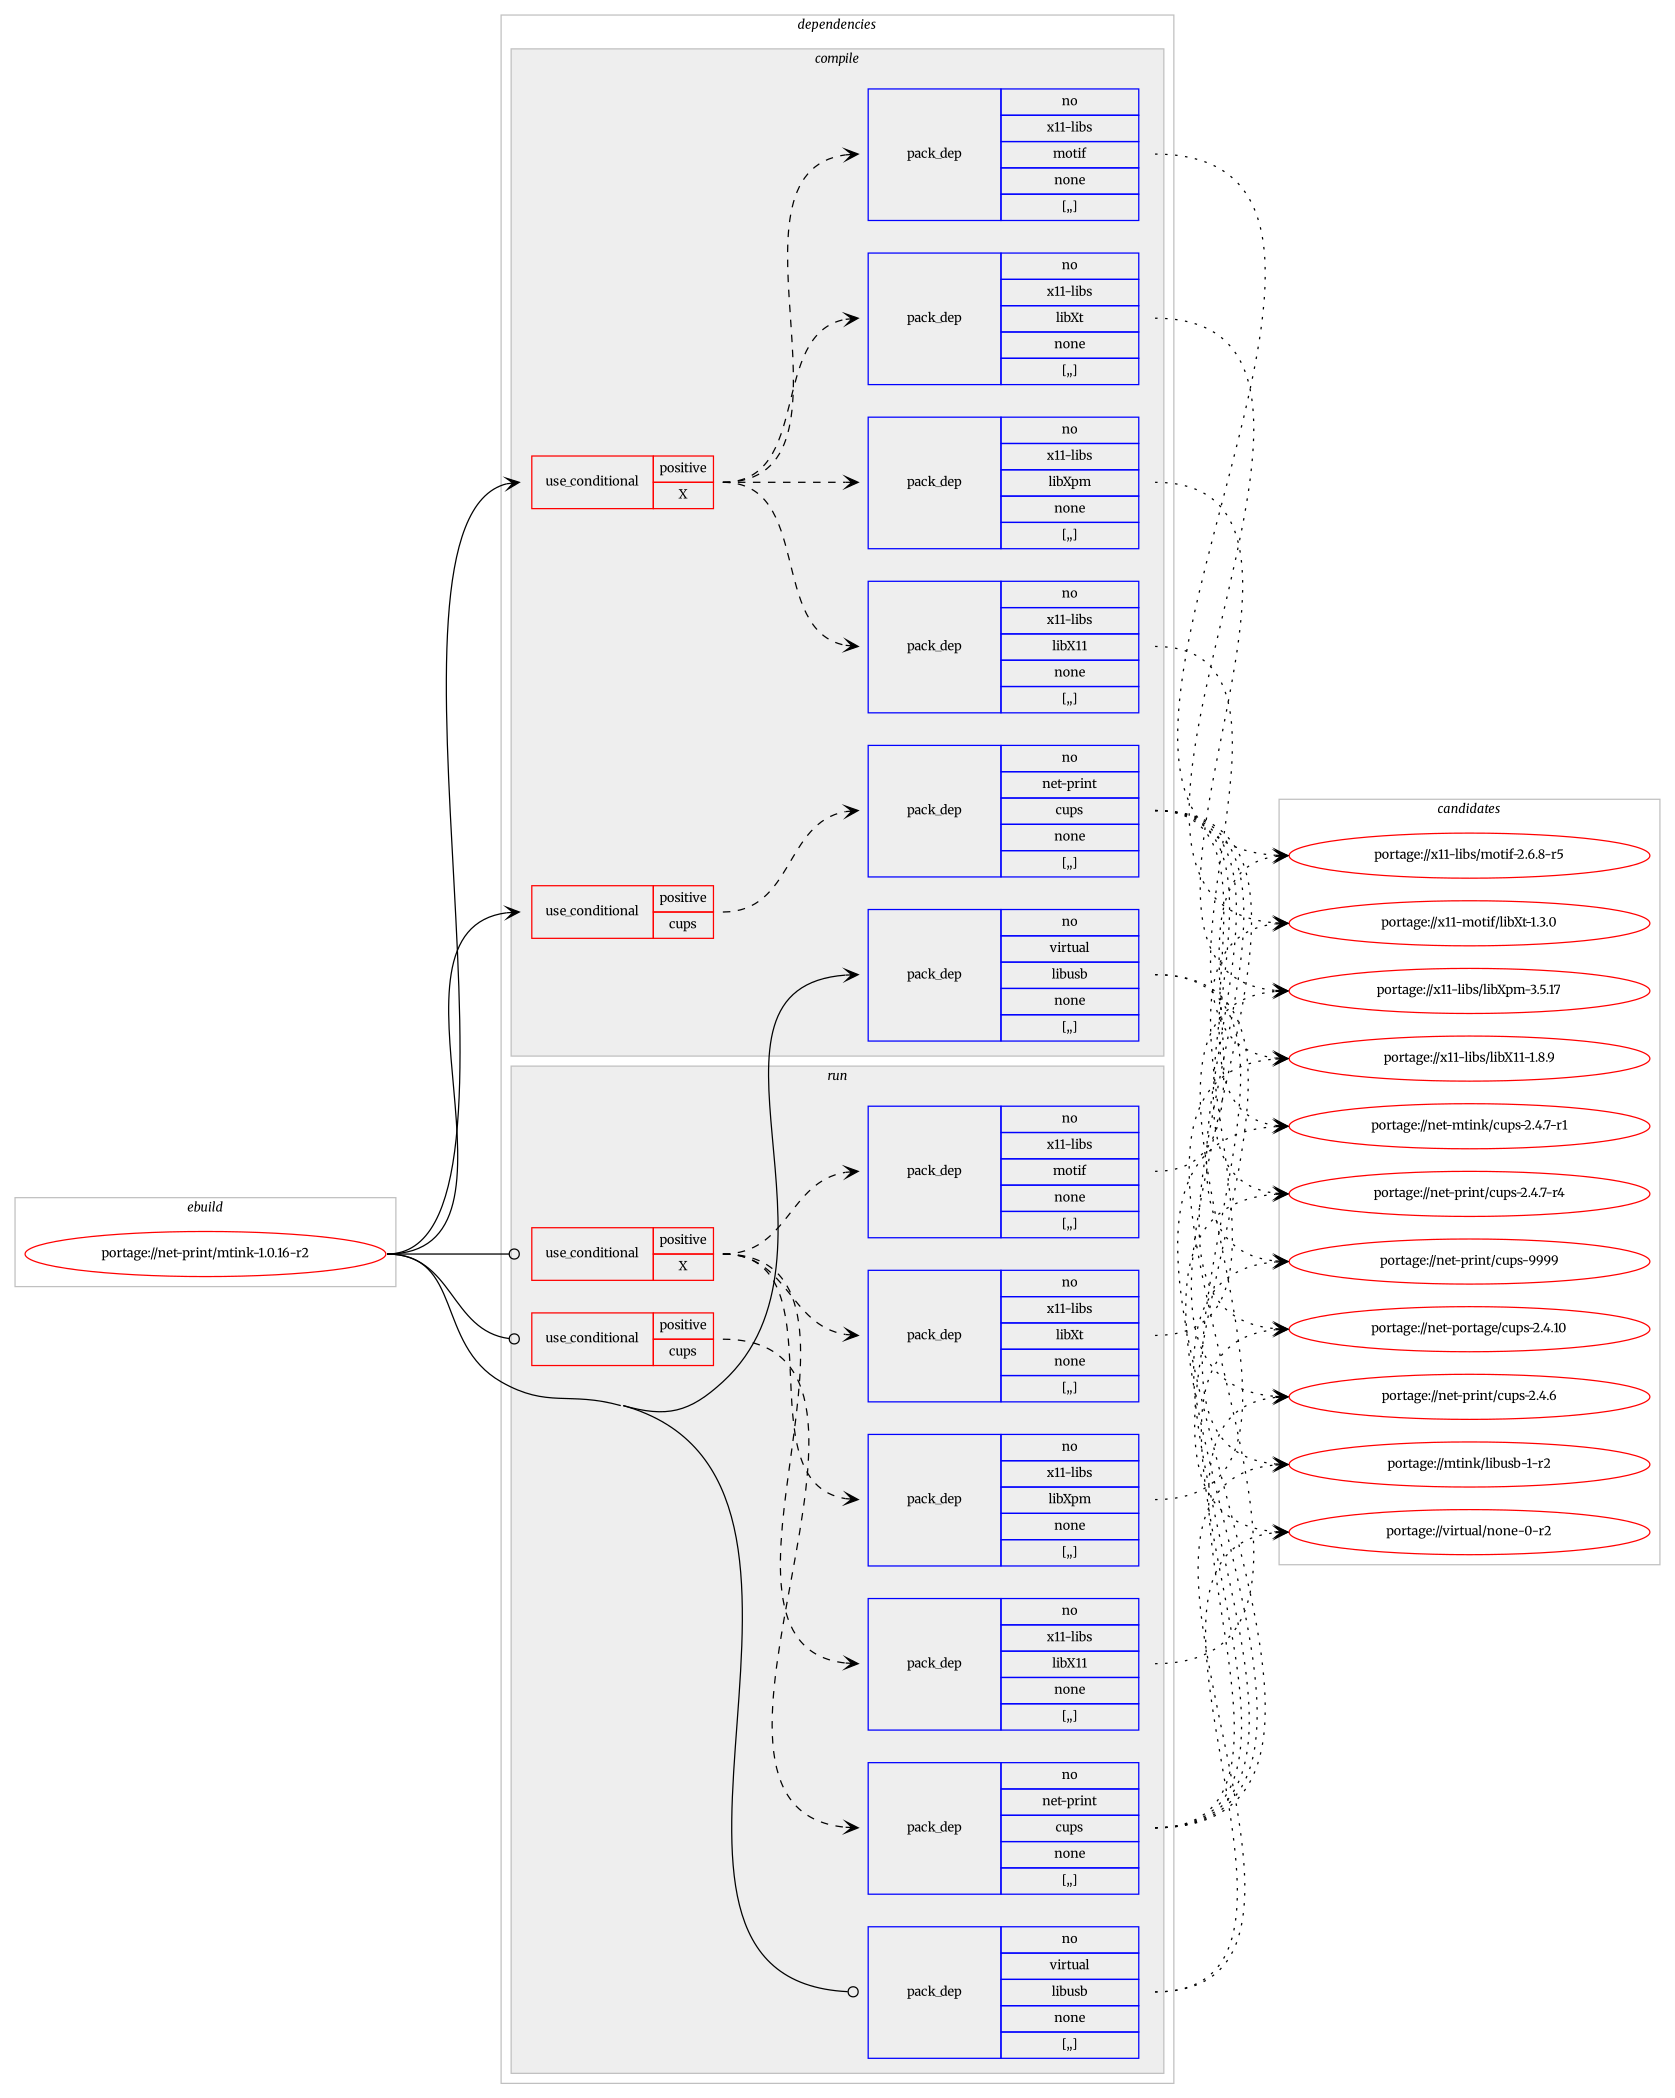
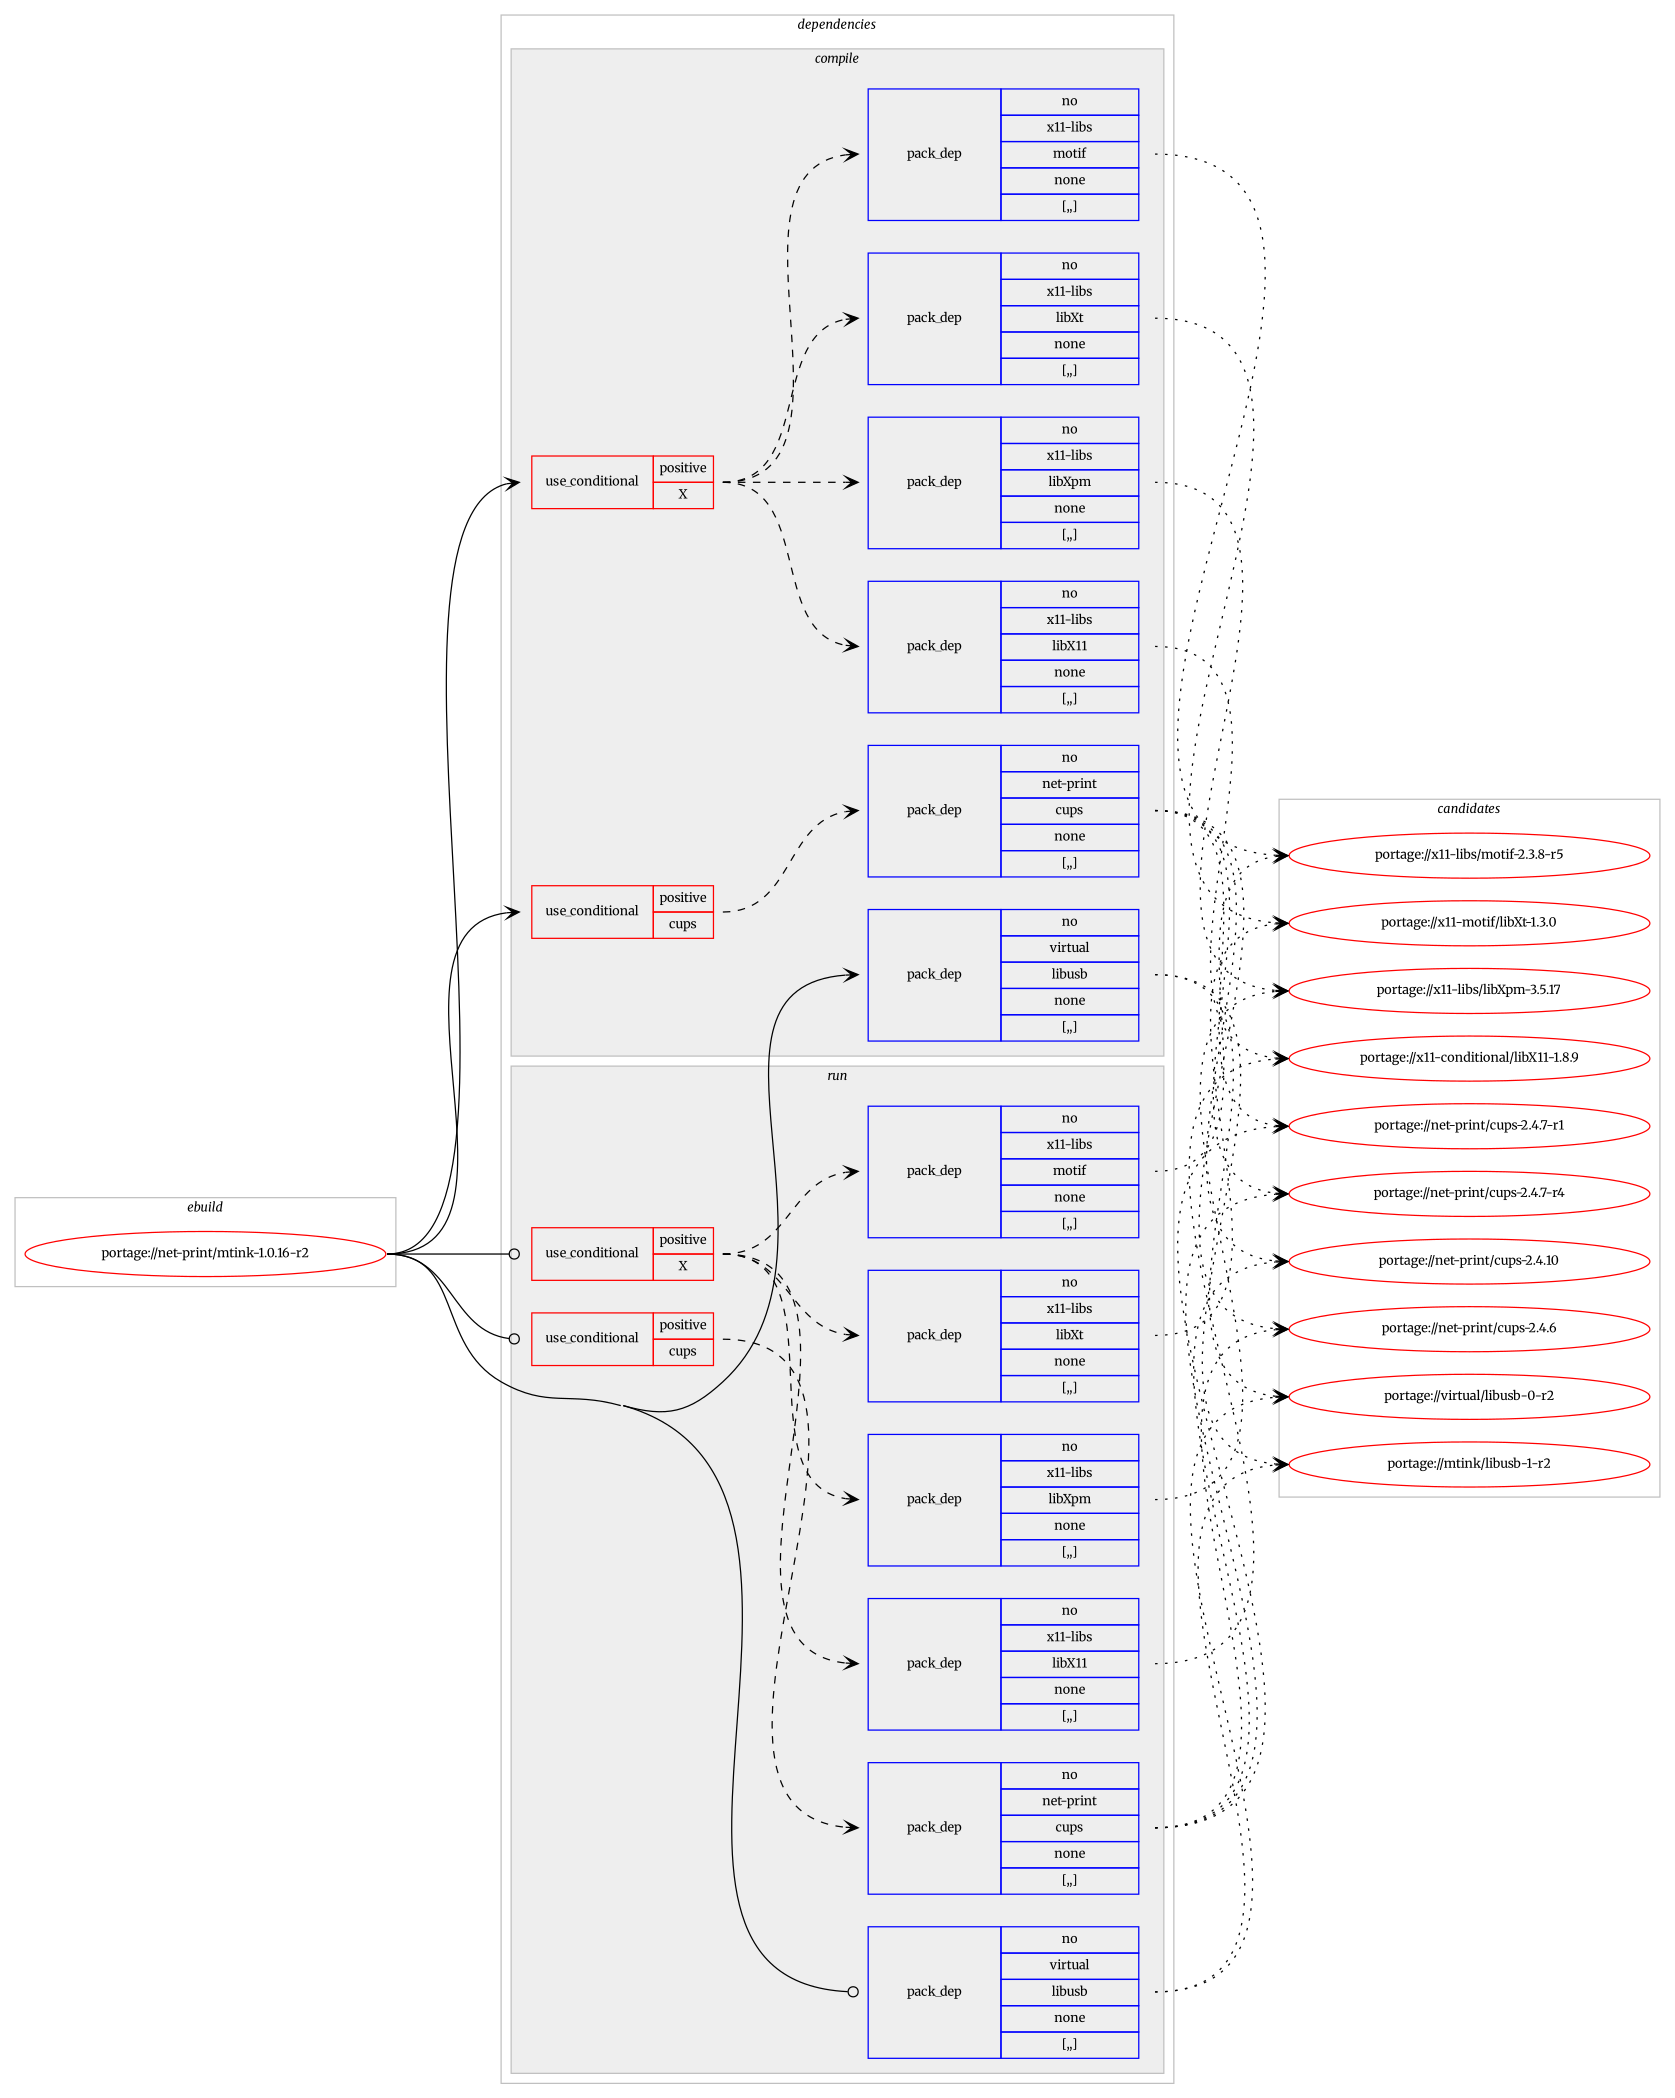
(1470, 856) -> (1470, 856)
(1470, 1059) -> (1470, 1059)
(1470, 1126) -> (1470, 1126)
(1470, 1262) -> none
(1470, 1329) -> (1470, 1262)
(1470, 1532) -> (1470, 1397)
